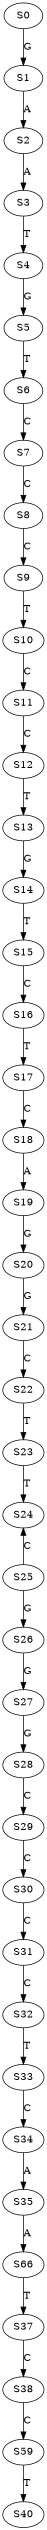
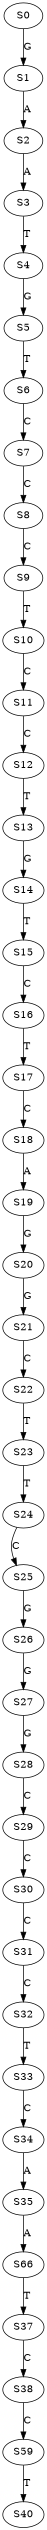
(23, 1550) -> (12, 1543)
